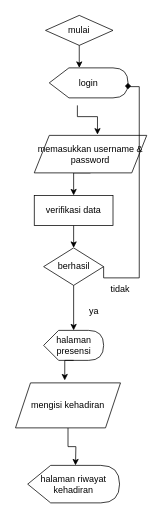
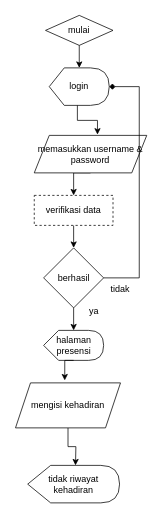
(89, 83) -> (79, 87)
(74, 210) -> (74, 210)
(74, 267) -> (74, 278)
(74, 484) -> (74, 484)
